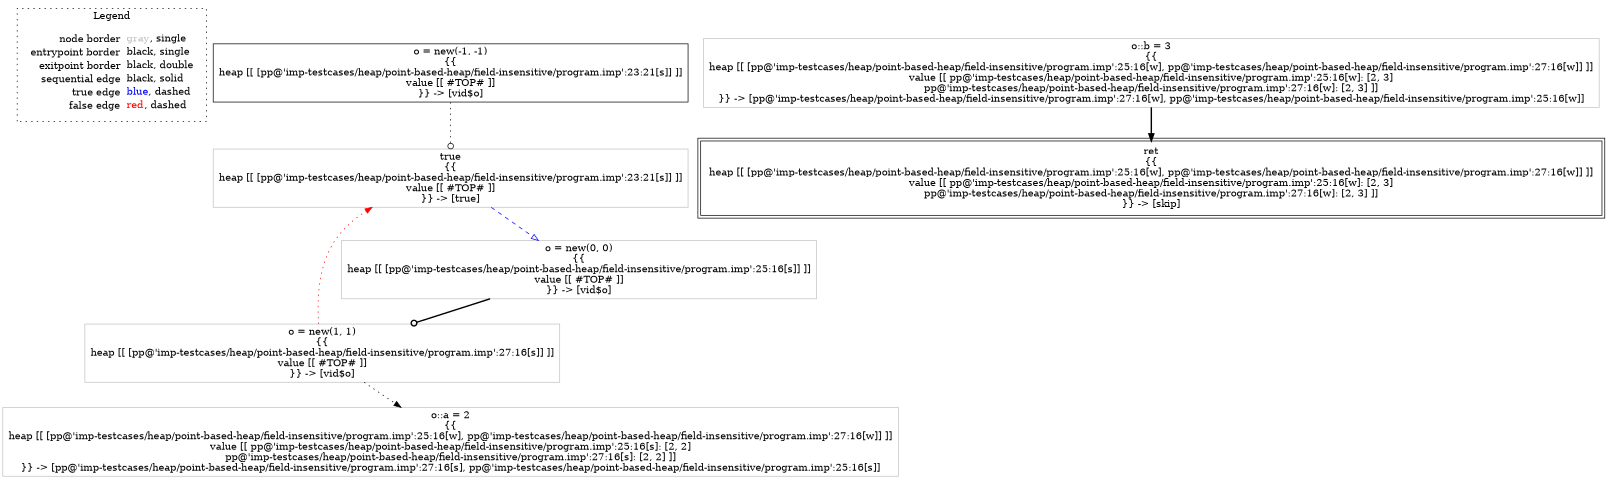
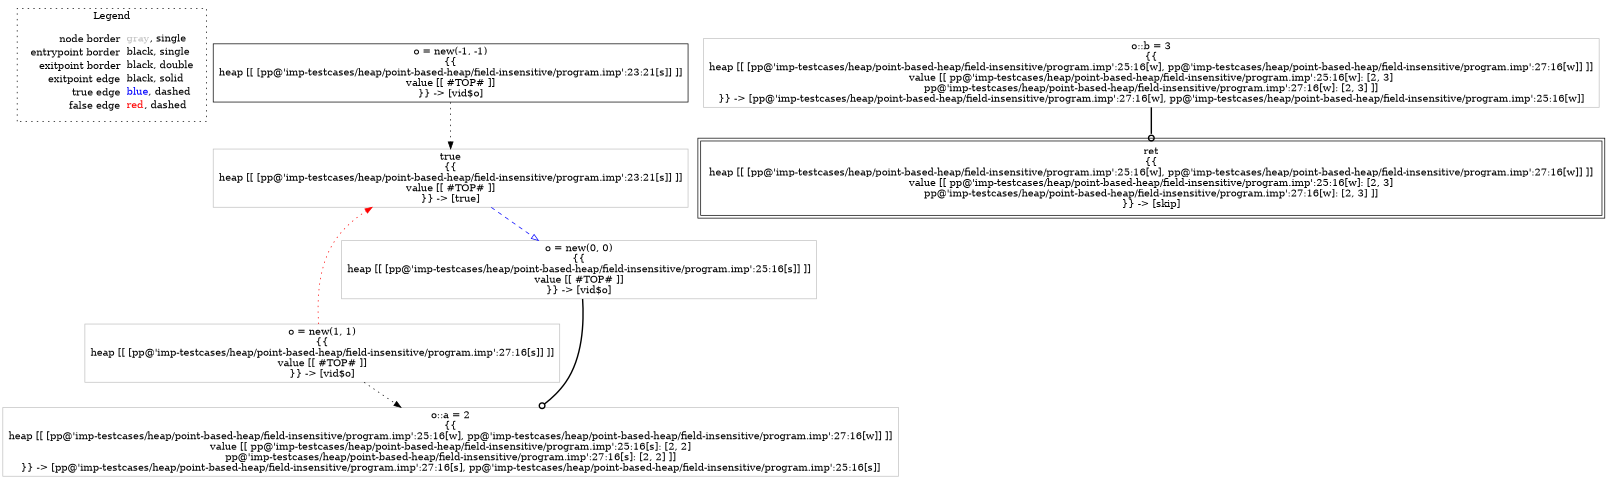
(82, 79) -> (86, 79)
(1151, 121) -> (1151, 121)
(451, 123) -> (451, 123)
(453, 311) -> (577, 357)
